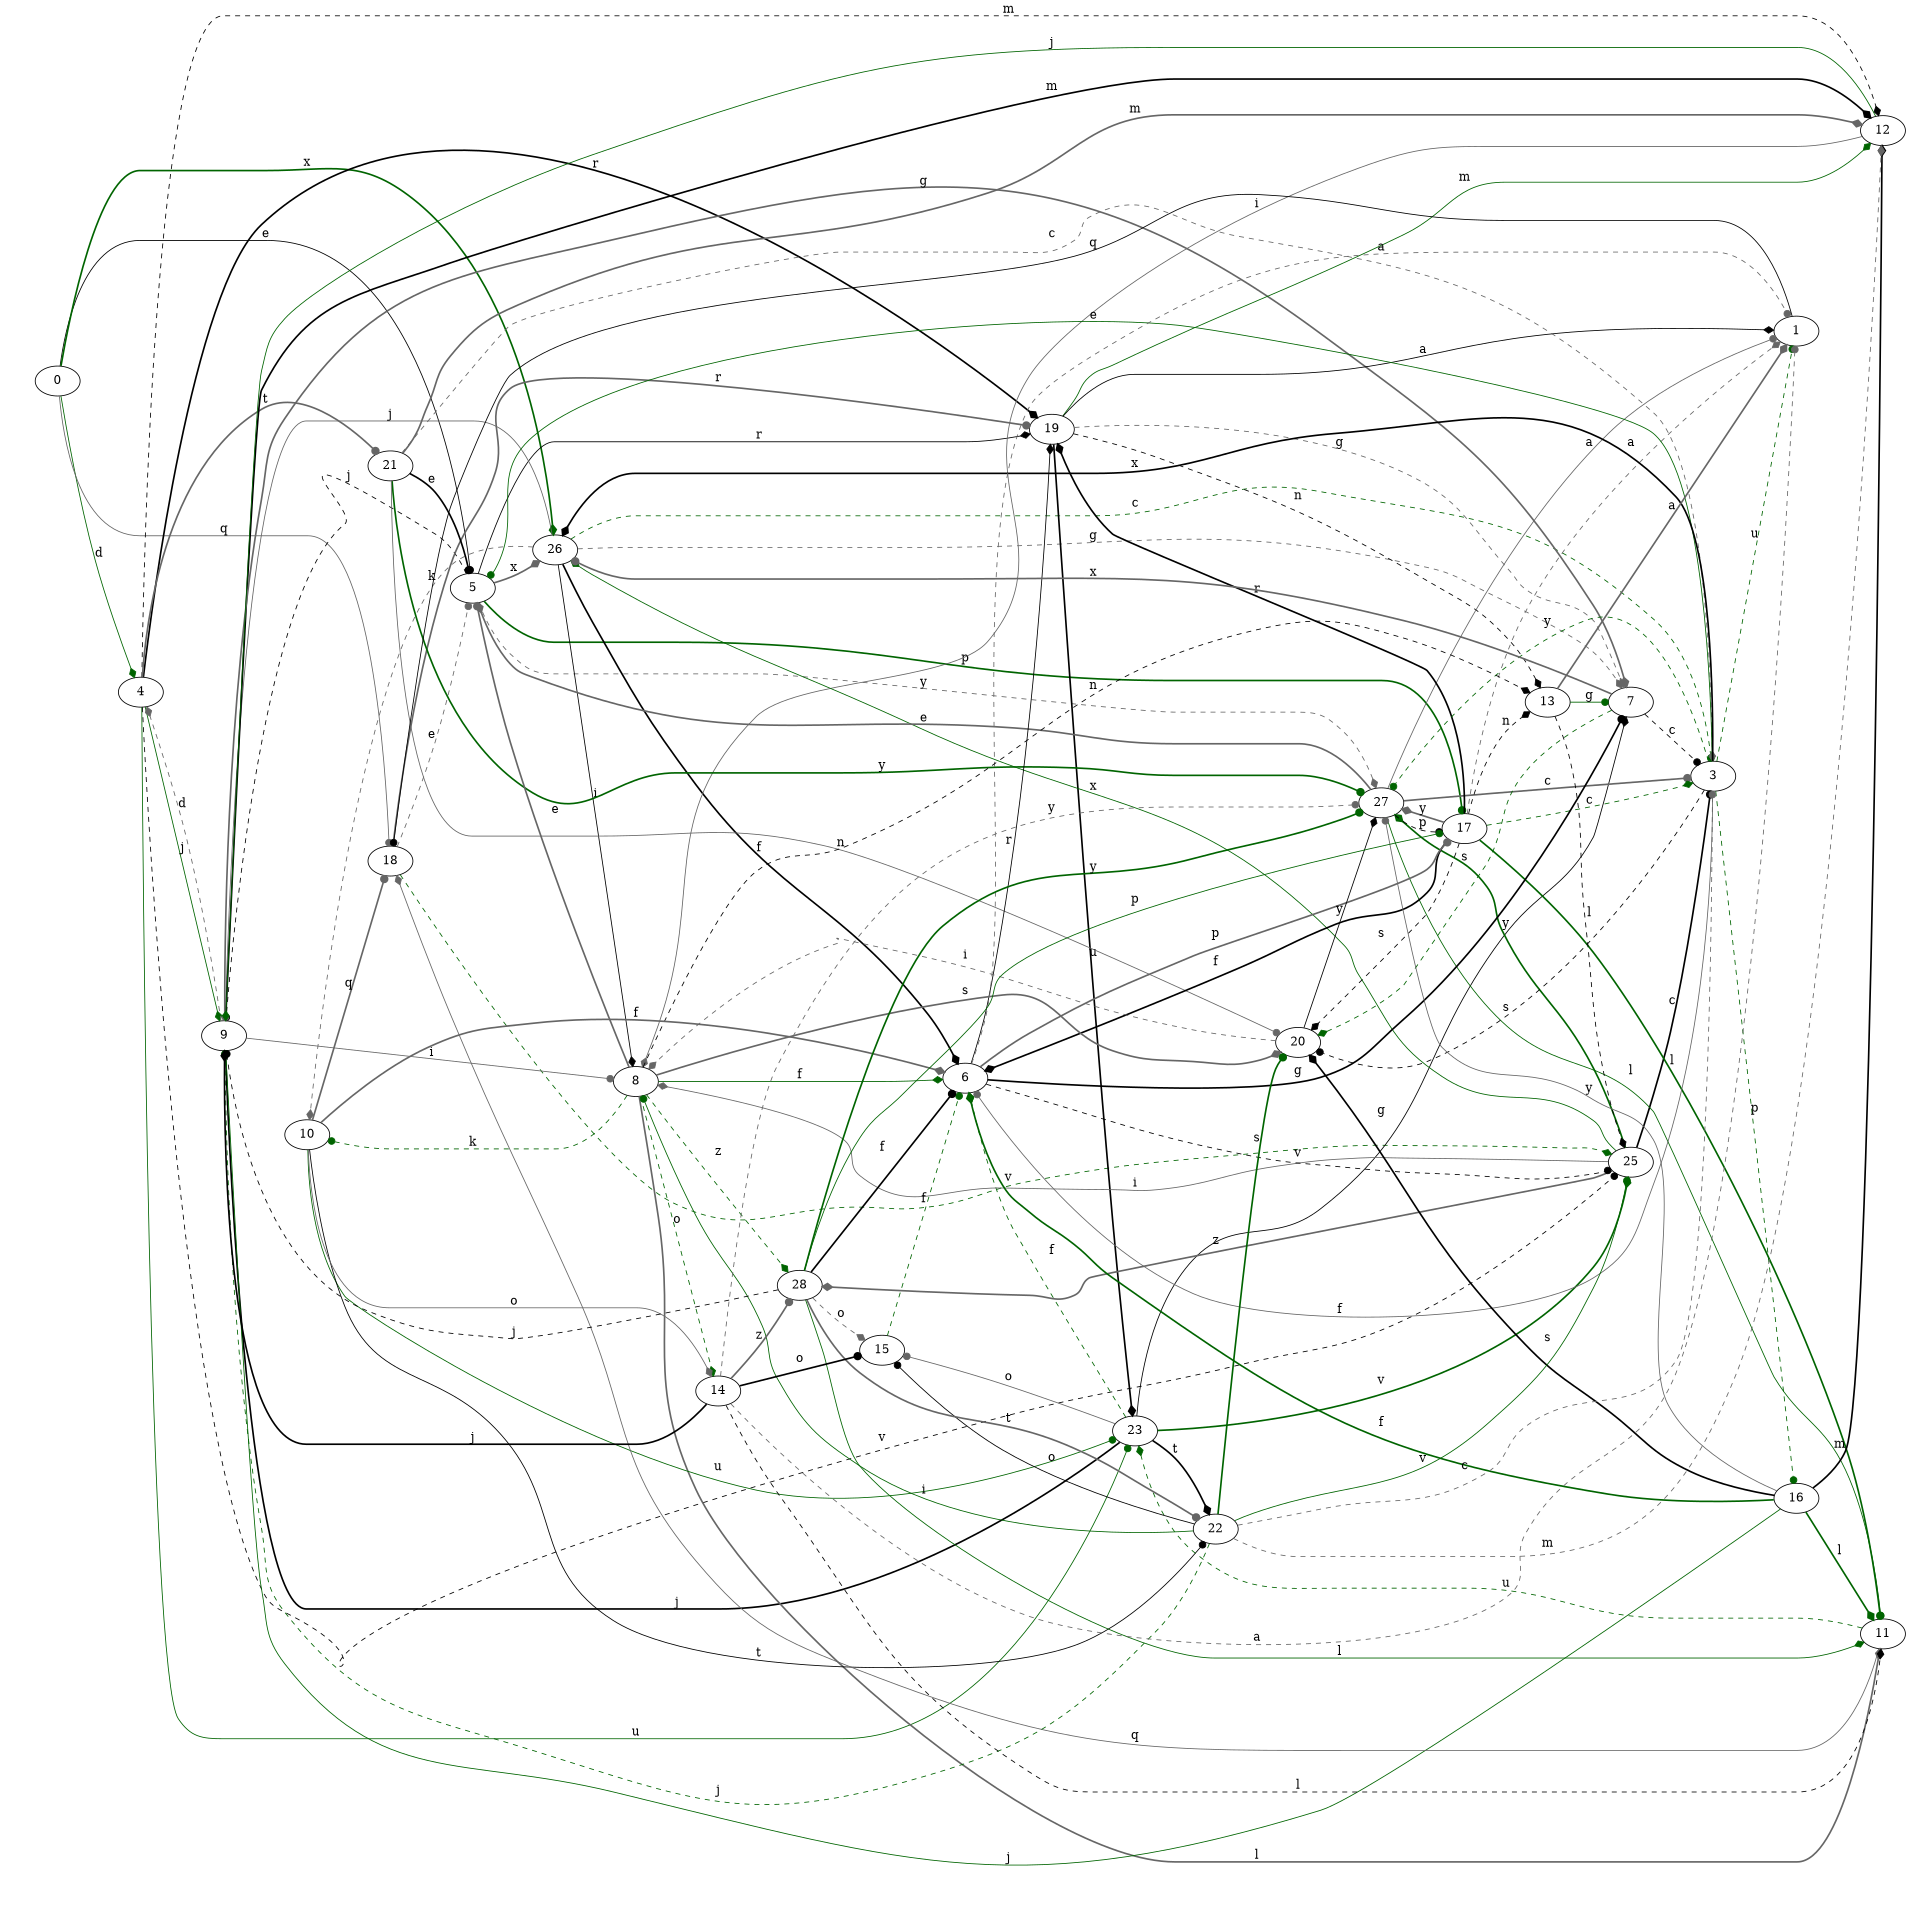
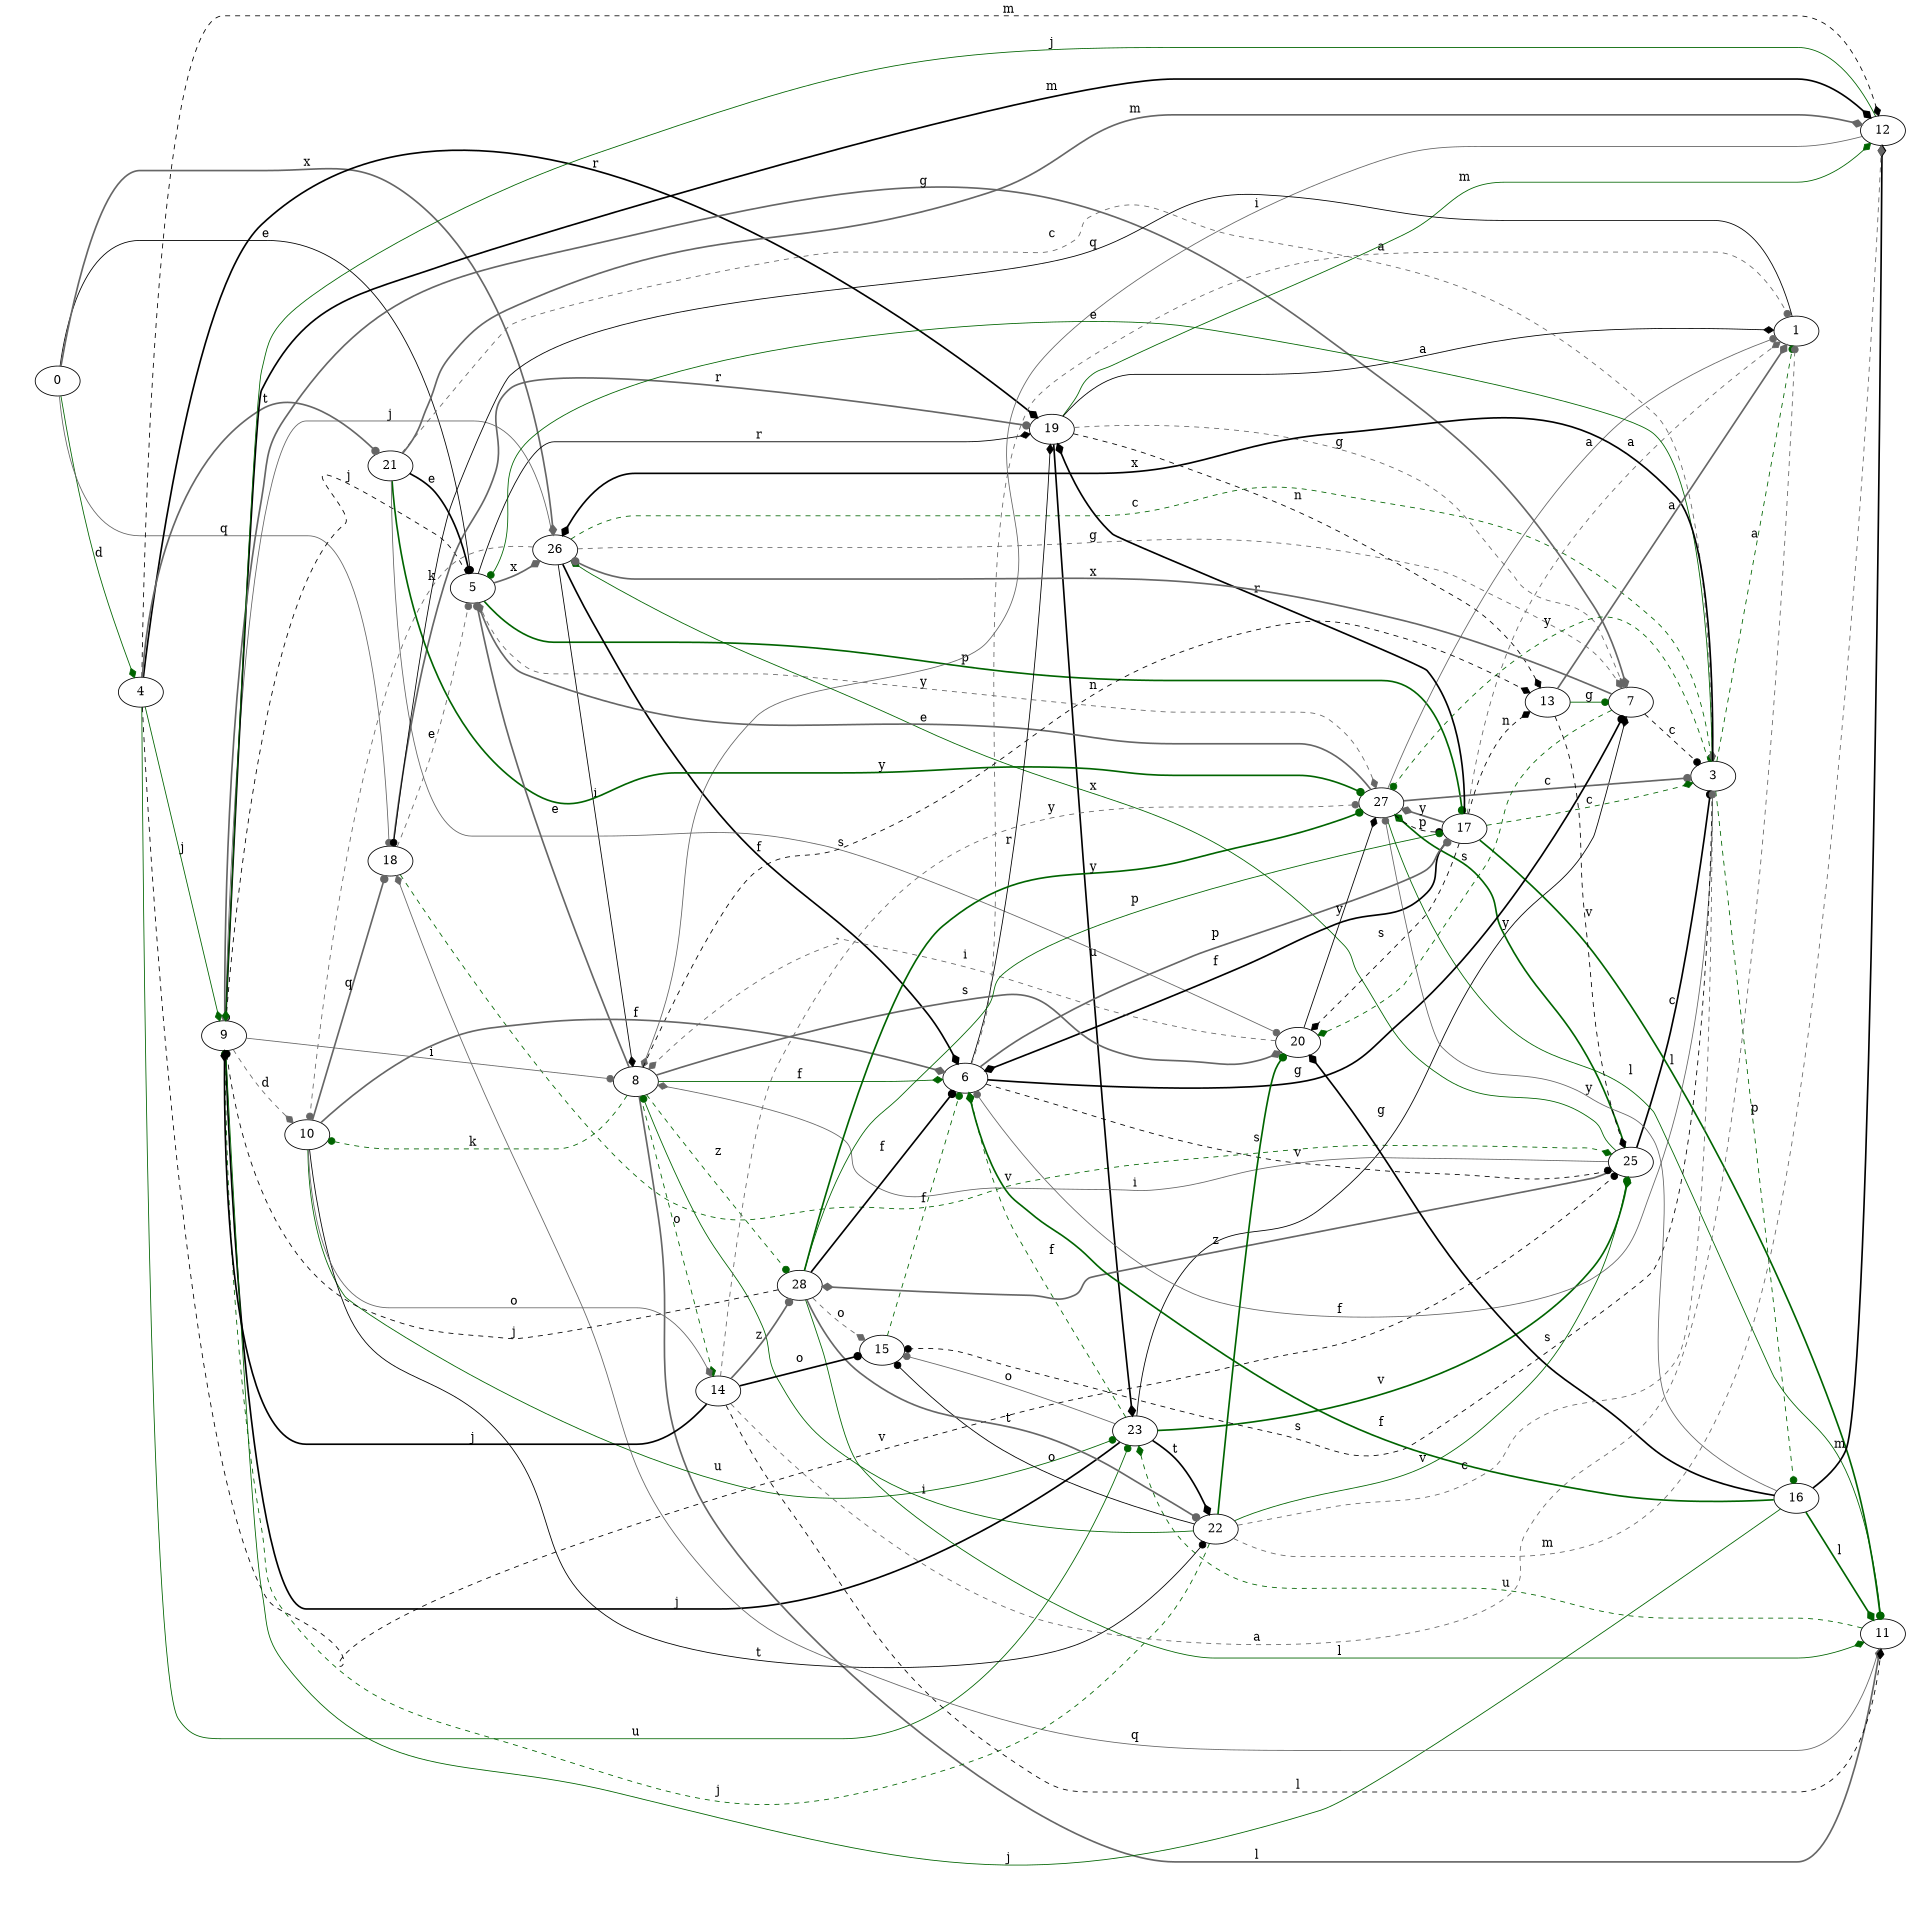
(331, 169) -> (331, 169)
(1755, 535) -> (1755, 535)
(362, 788) -> (362, 788)
(841, 843) -> (841, 843)
(193, 867) -> (257, 1085)
(1589, 913) -> (1589, 913)
(1546, 983) -> (1522, 1370)
(714, 1181) -> (714, 1181)
